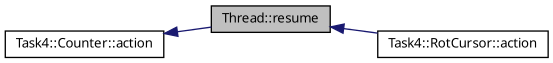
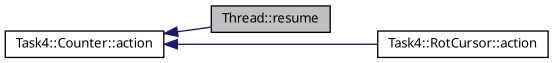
(361, 31) -> (278, 44)
